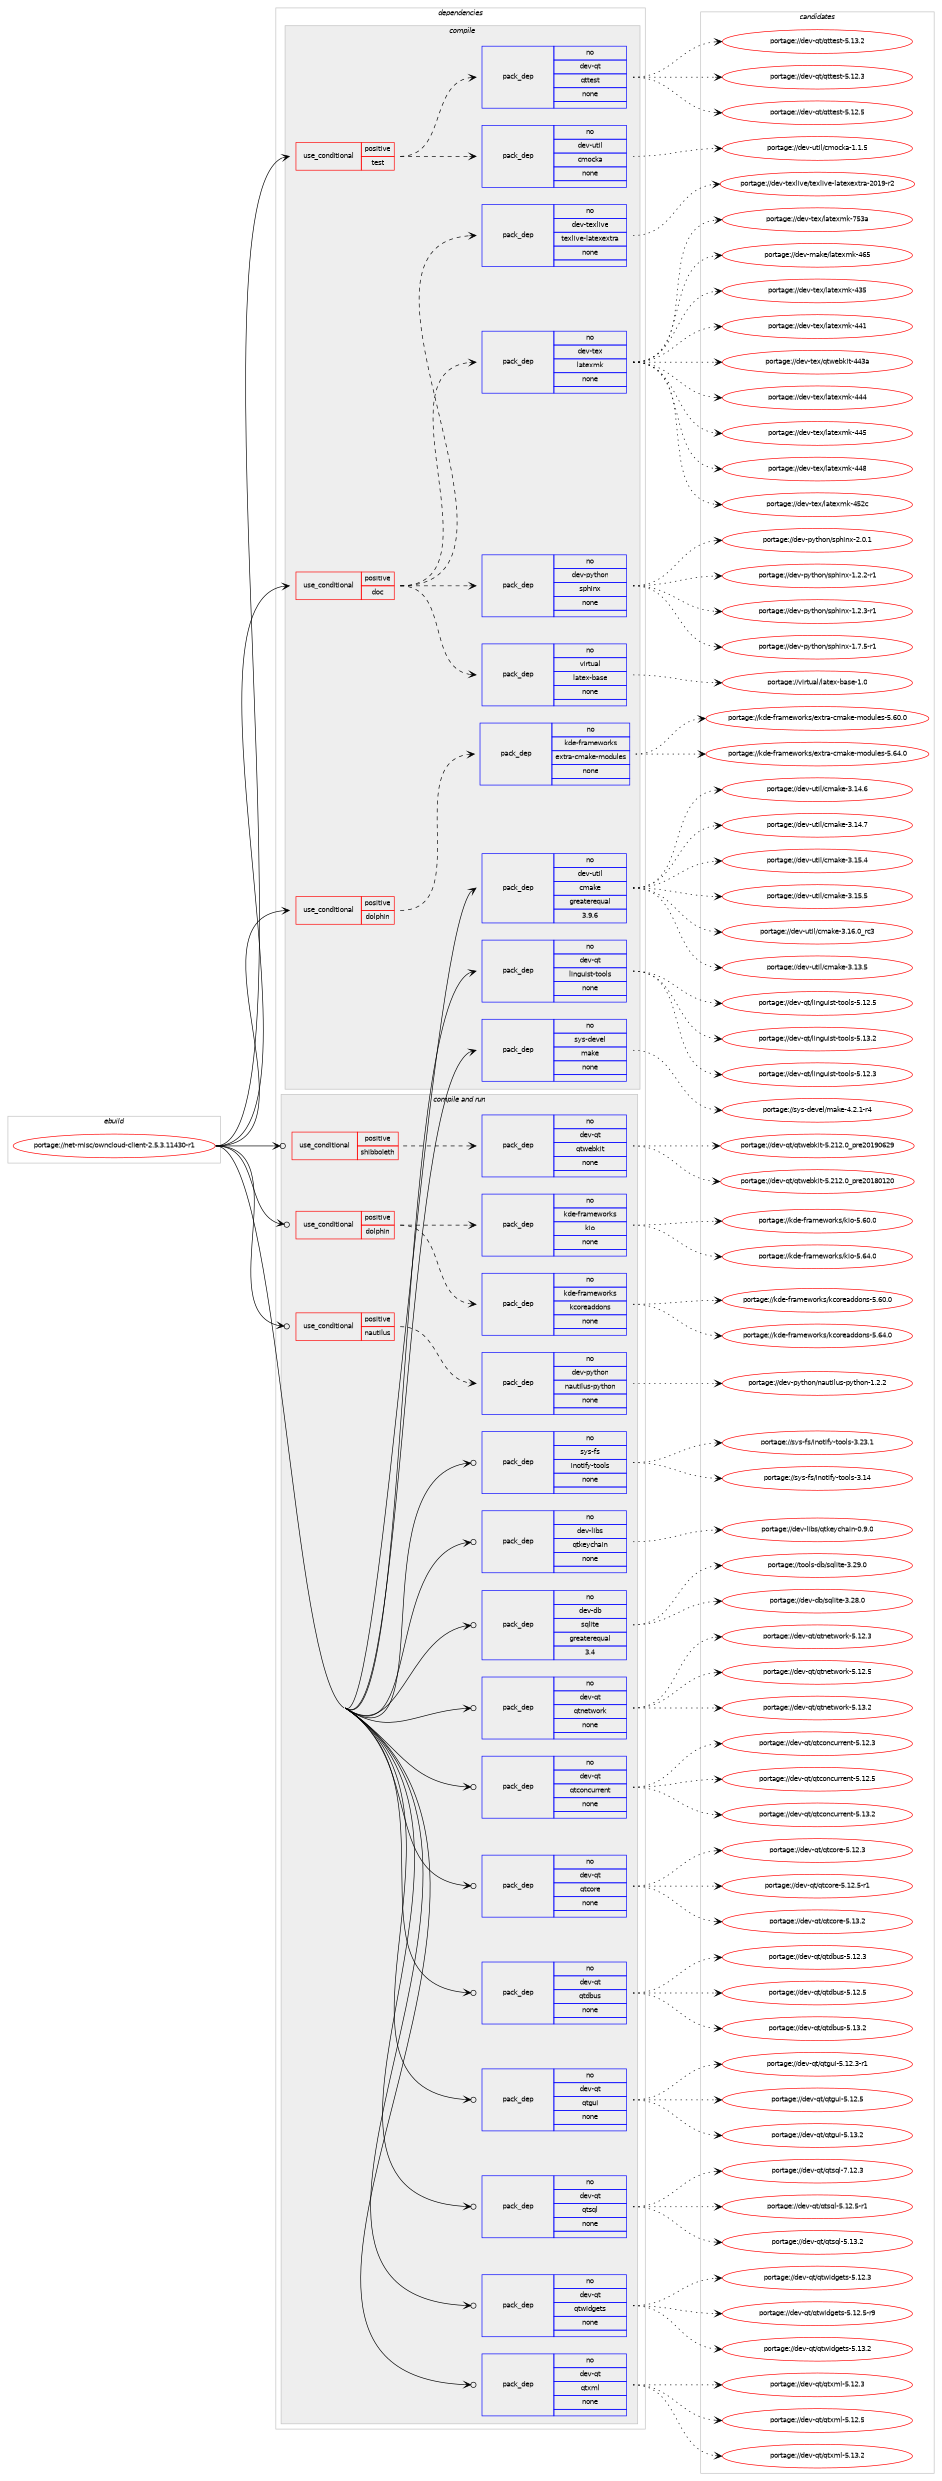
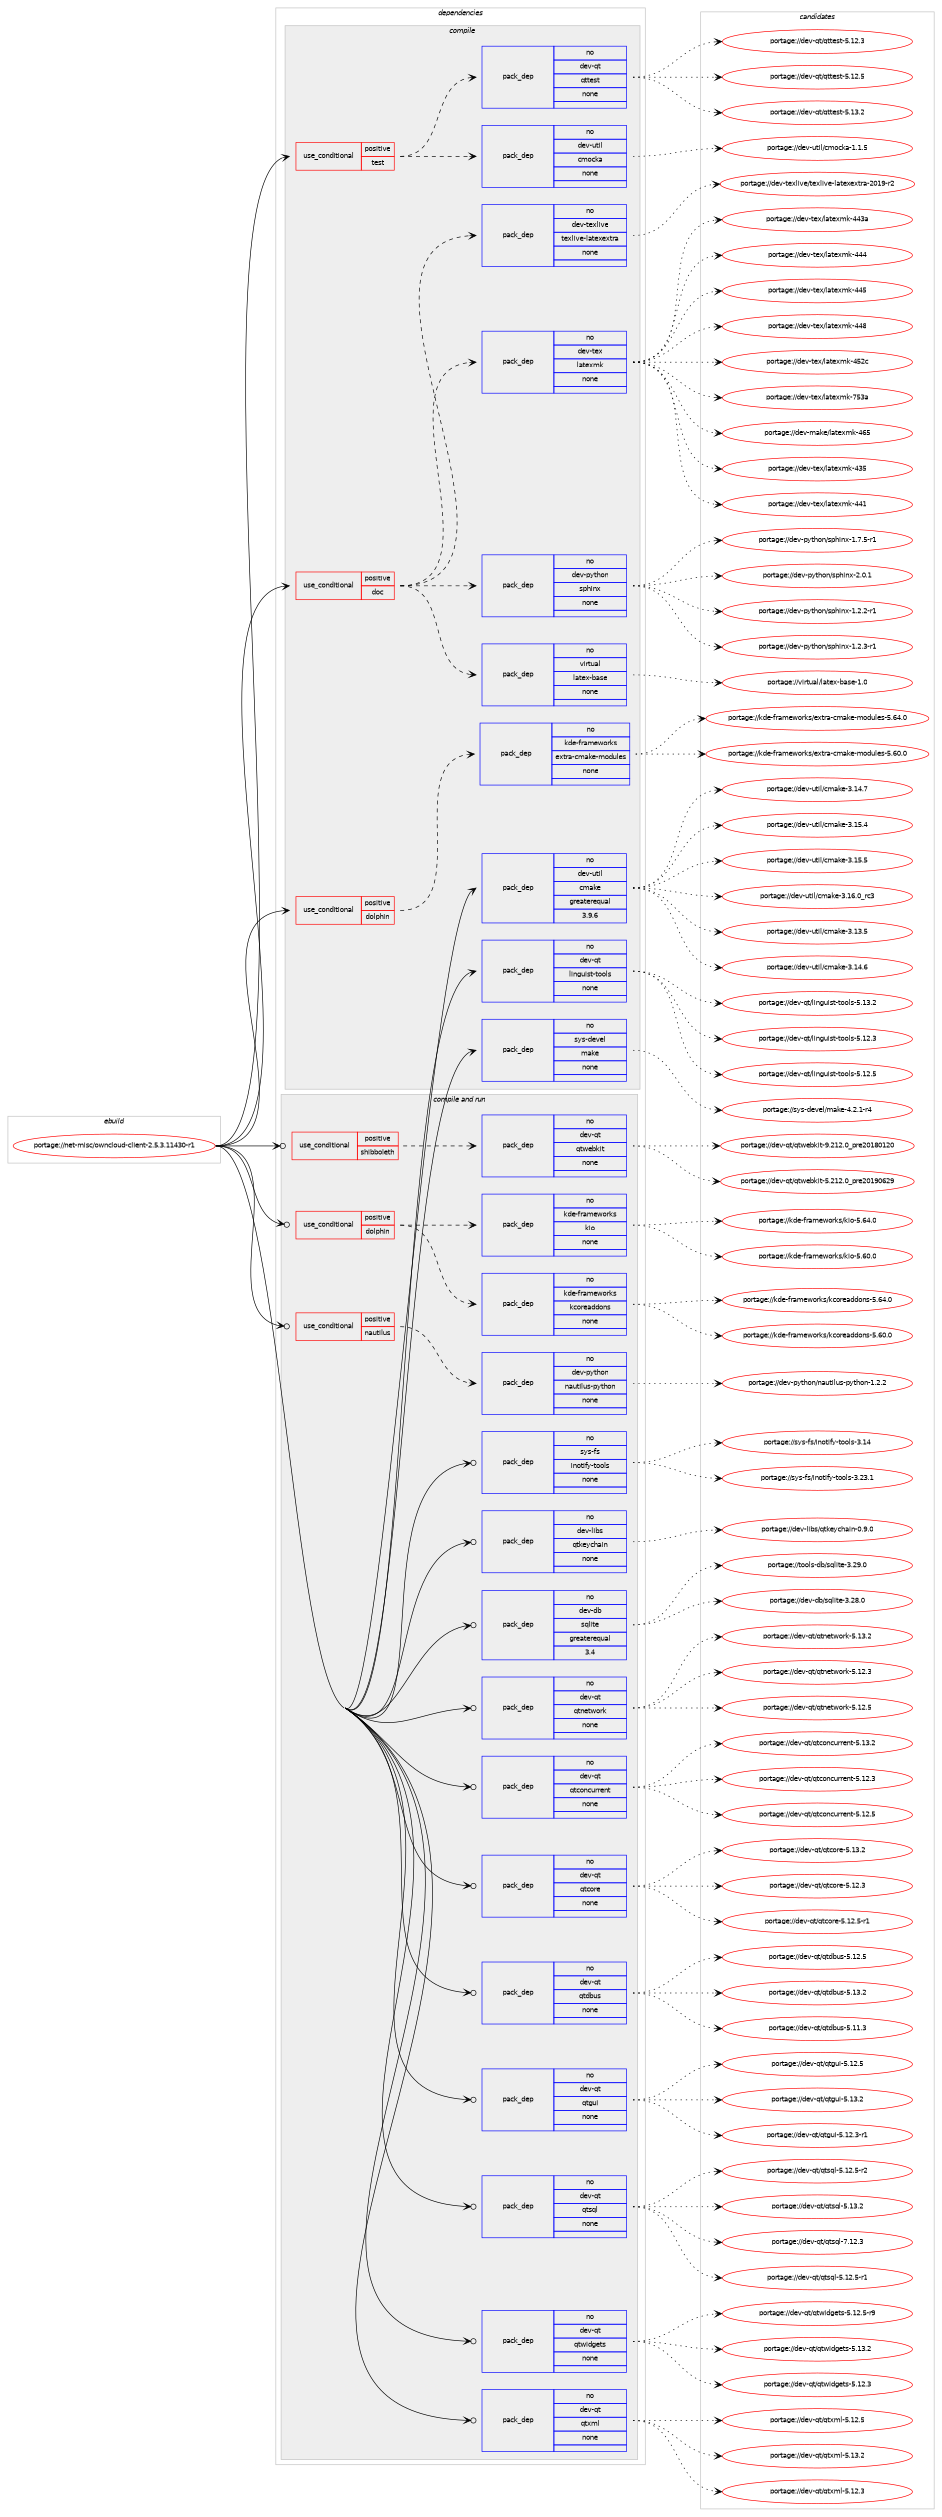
(817, 362) -> (817, 220)
(817, 1182) -> (817, 1146)
(817, 1957) -> (817, 2029)
none -> (817, 2171)
